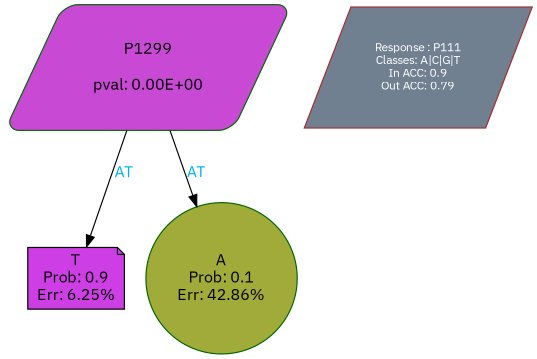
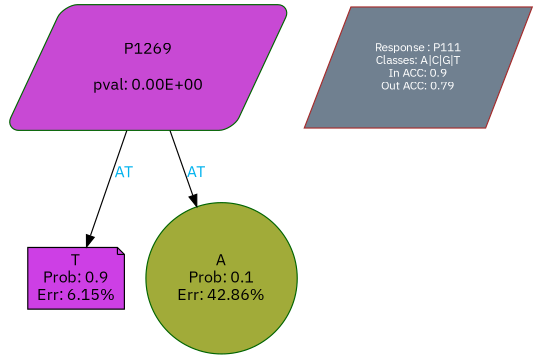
(148, 68) -> (148, 68)
(76, 278) -> (76, 278)
